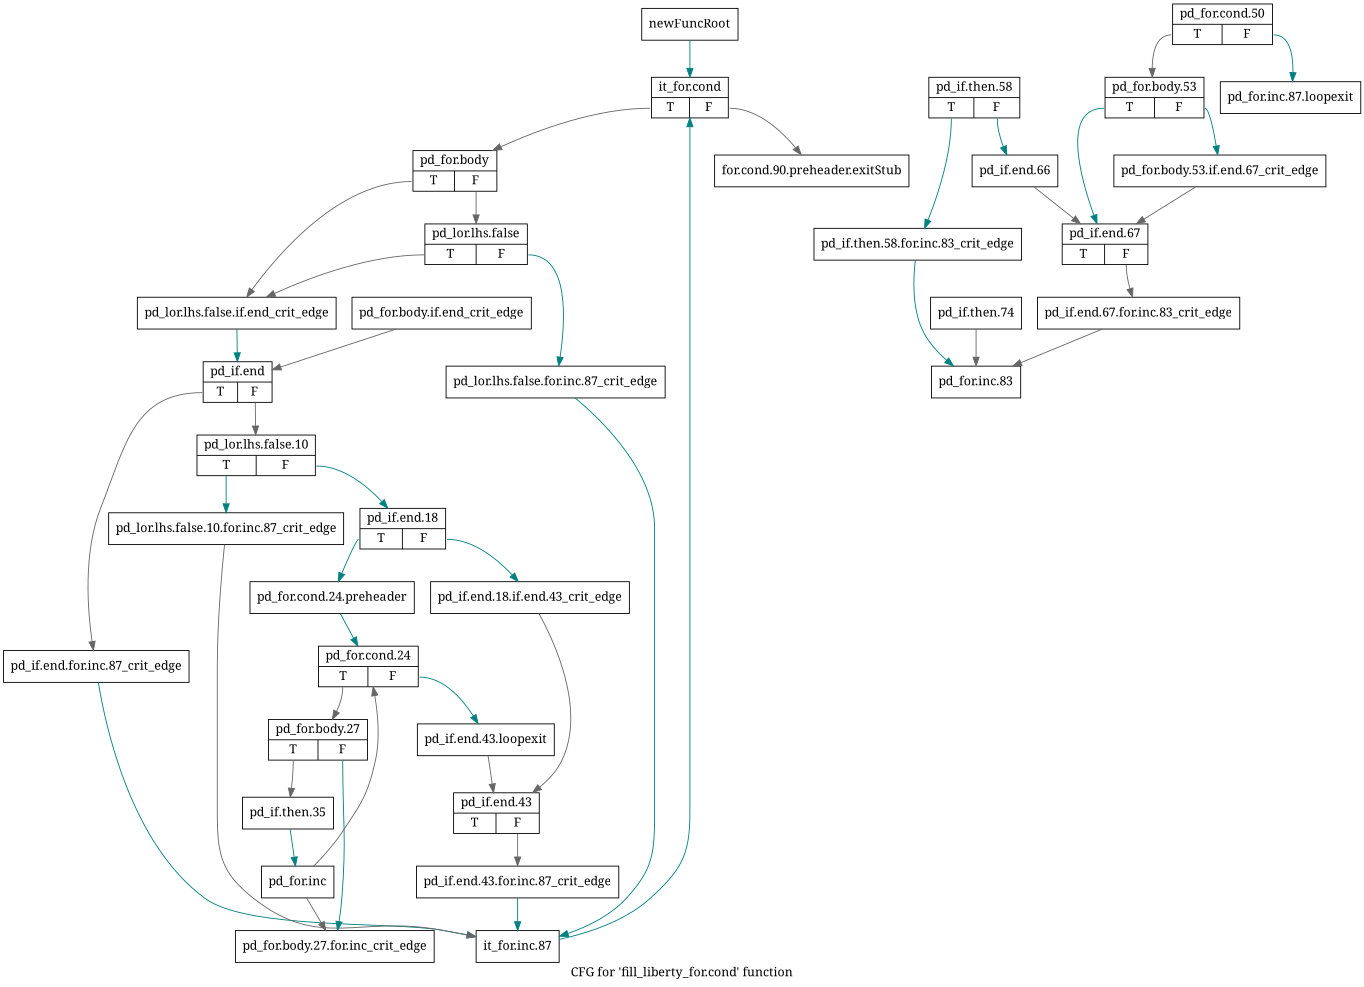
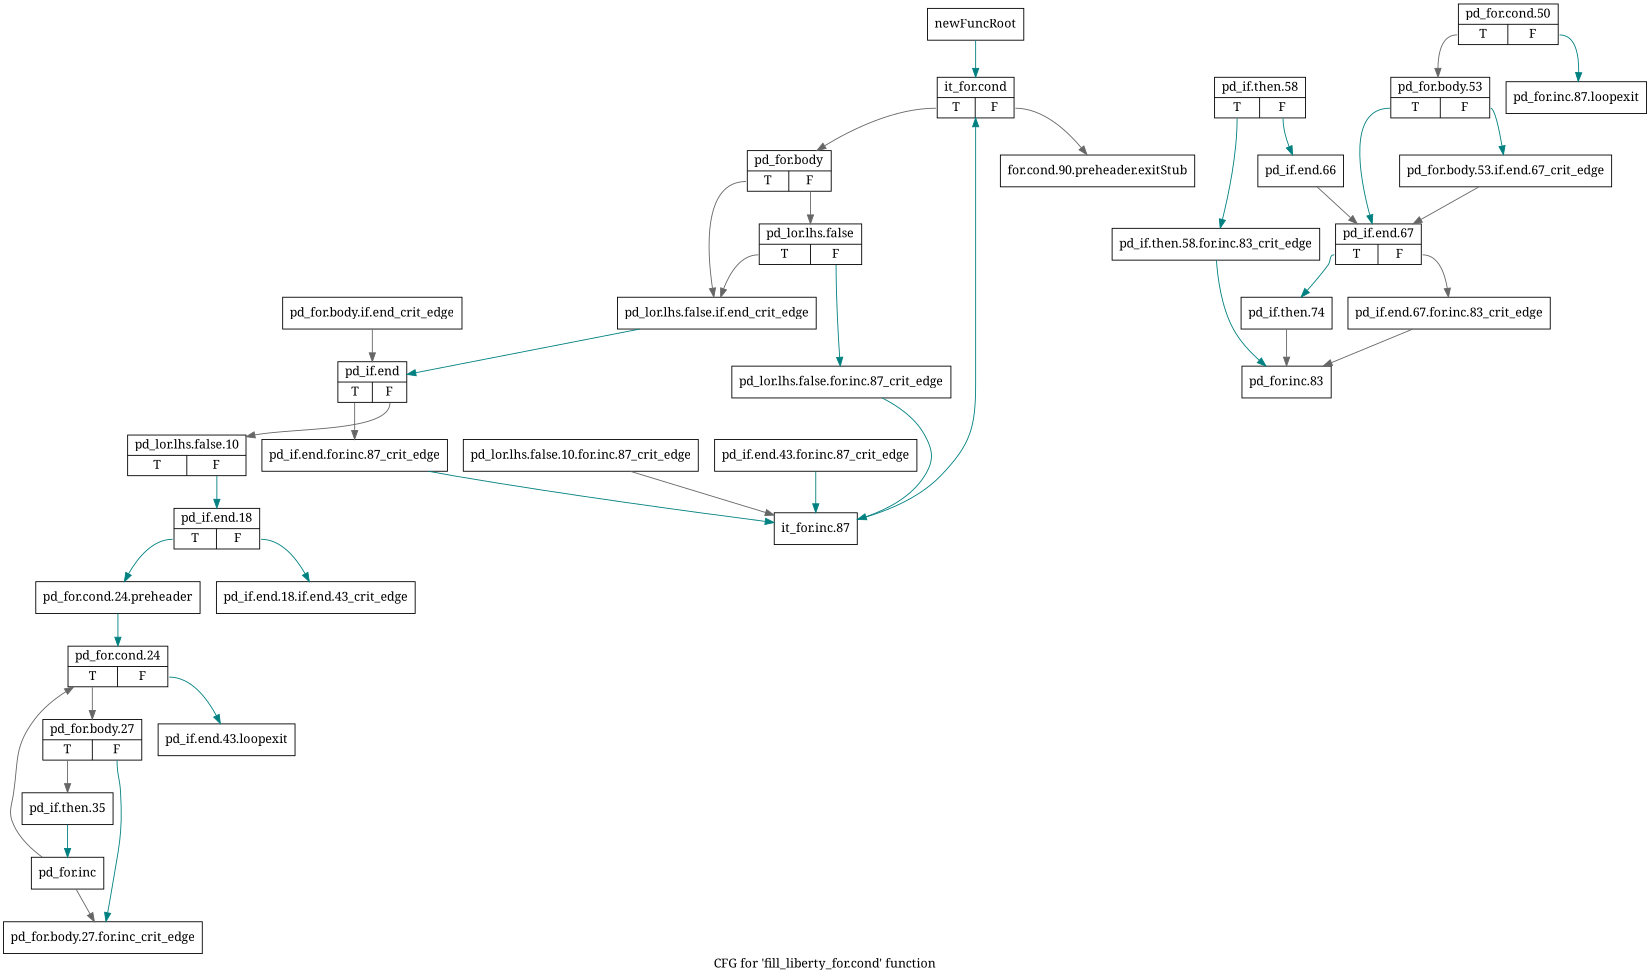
none -> (1322, 273)
(226, 490) -> none
(496, 813) -> none
